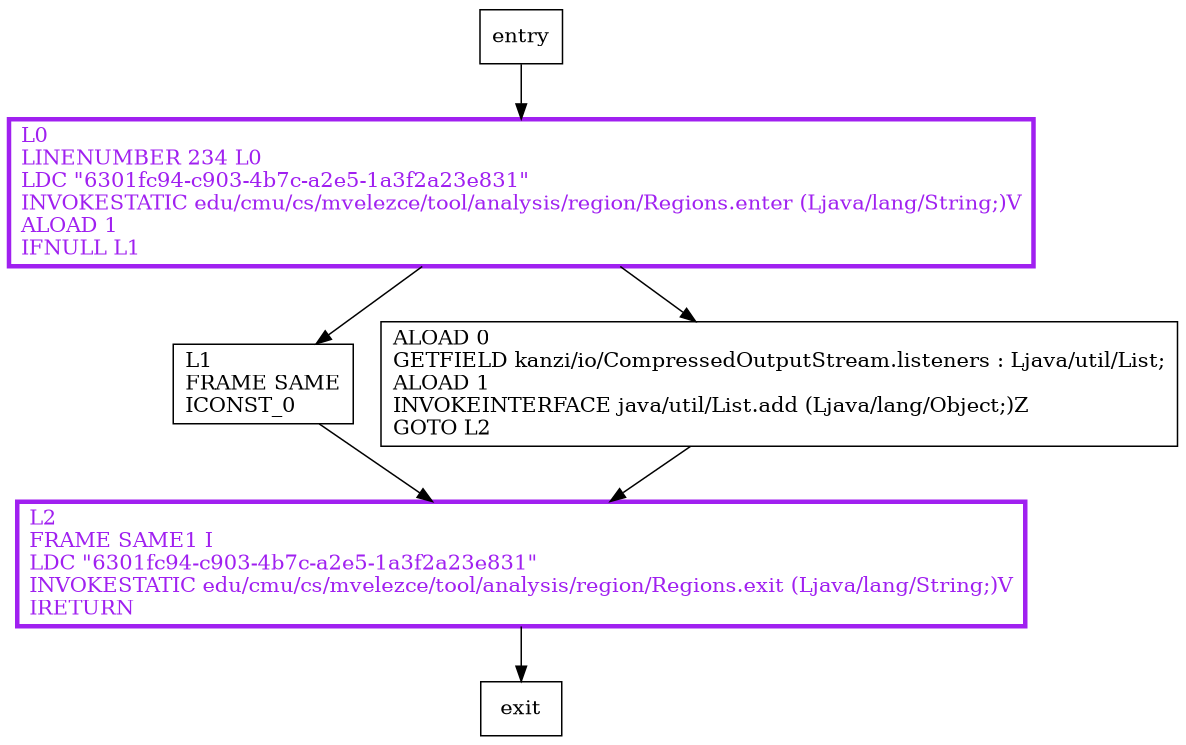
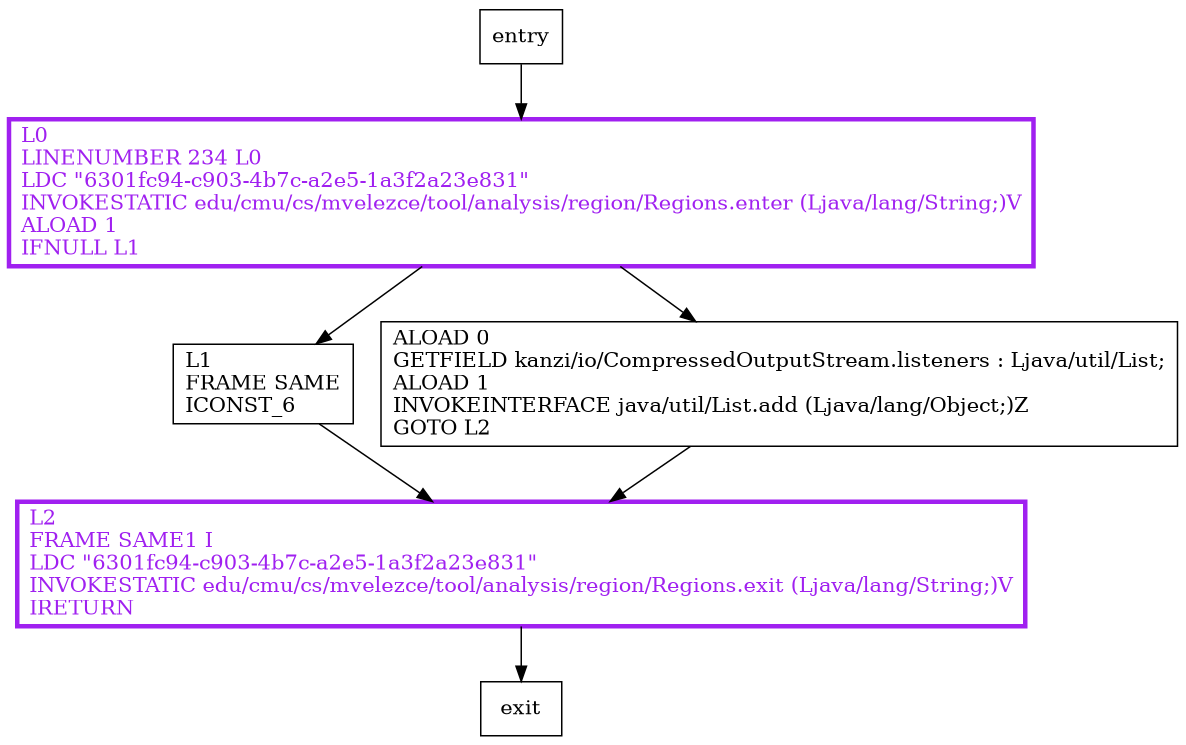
(263, 384) -> (263, 384)
